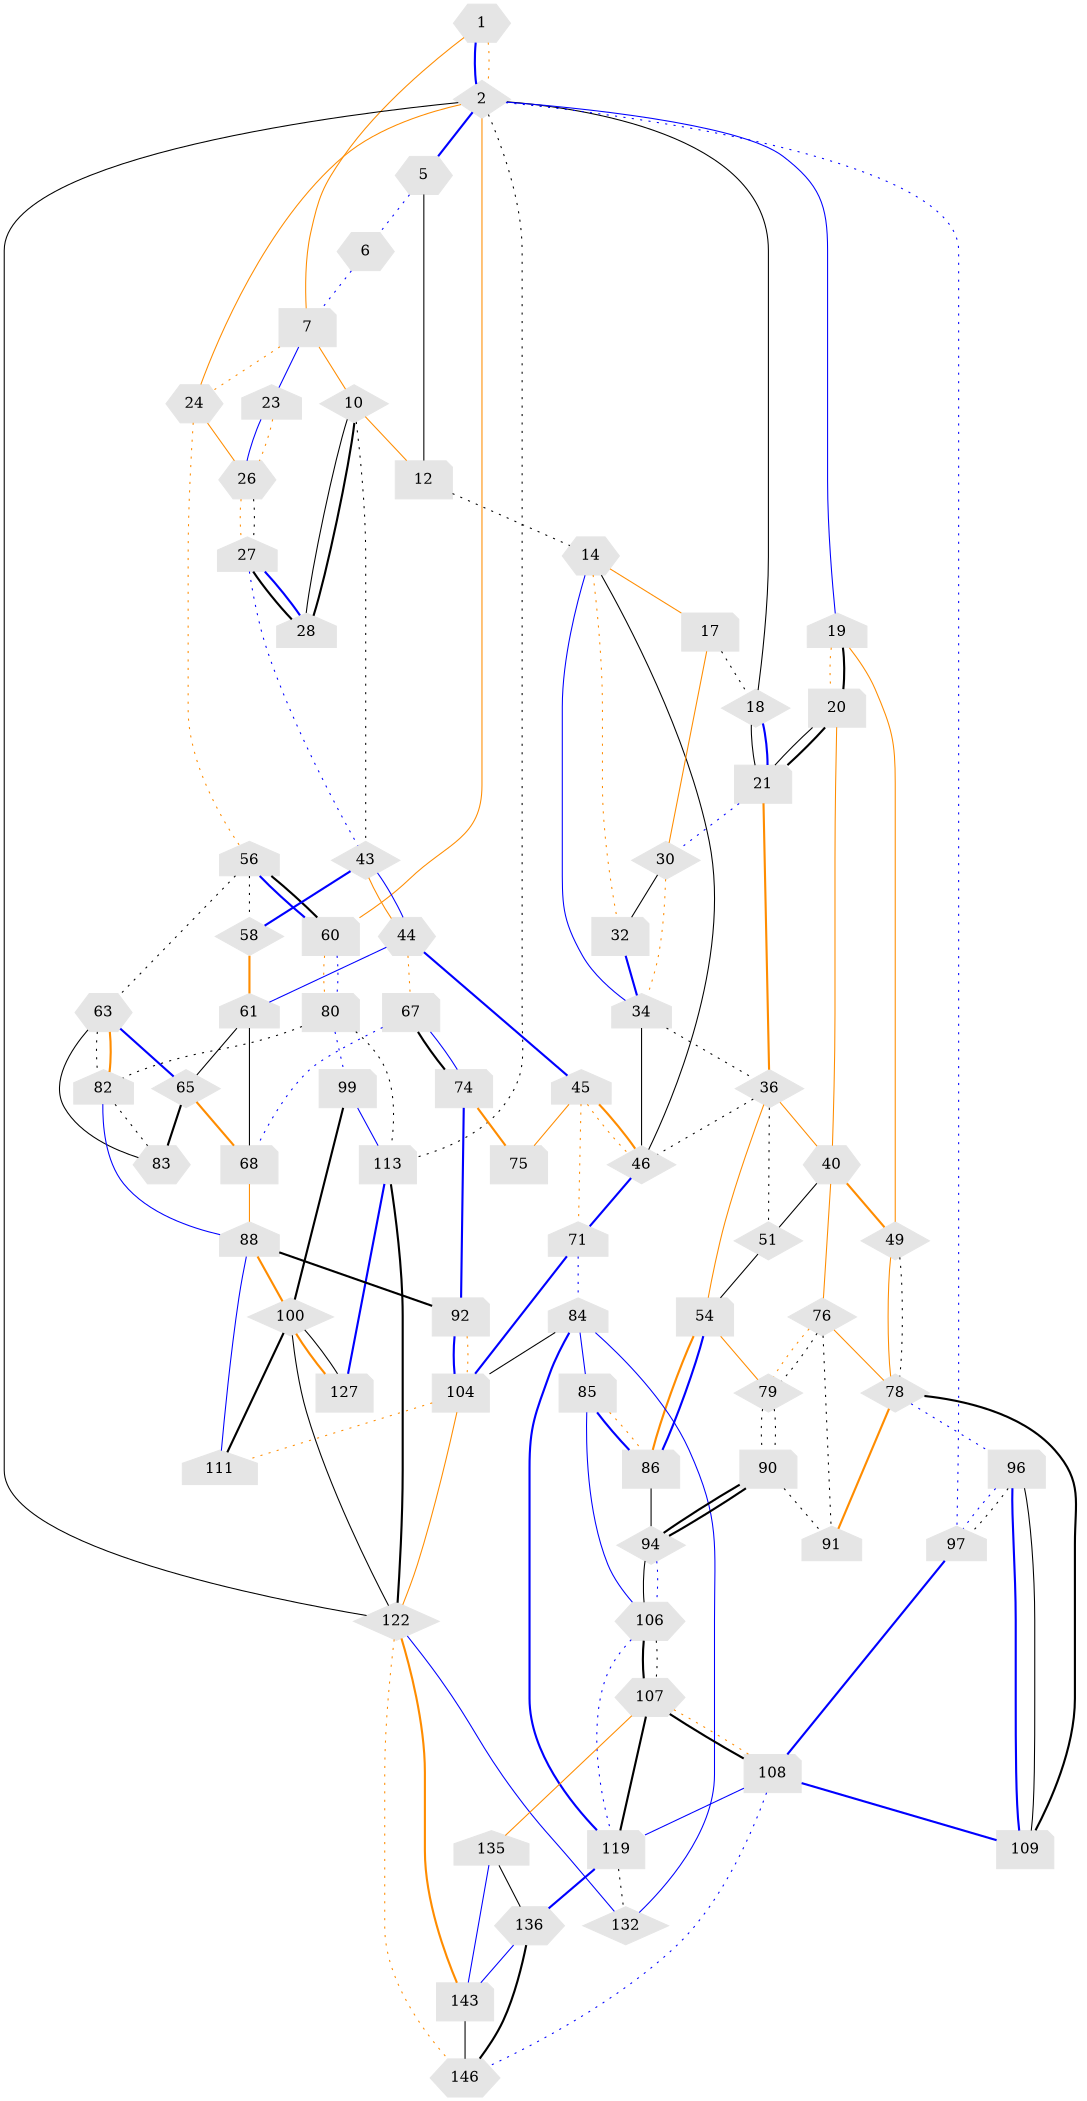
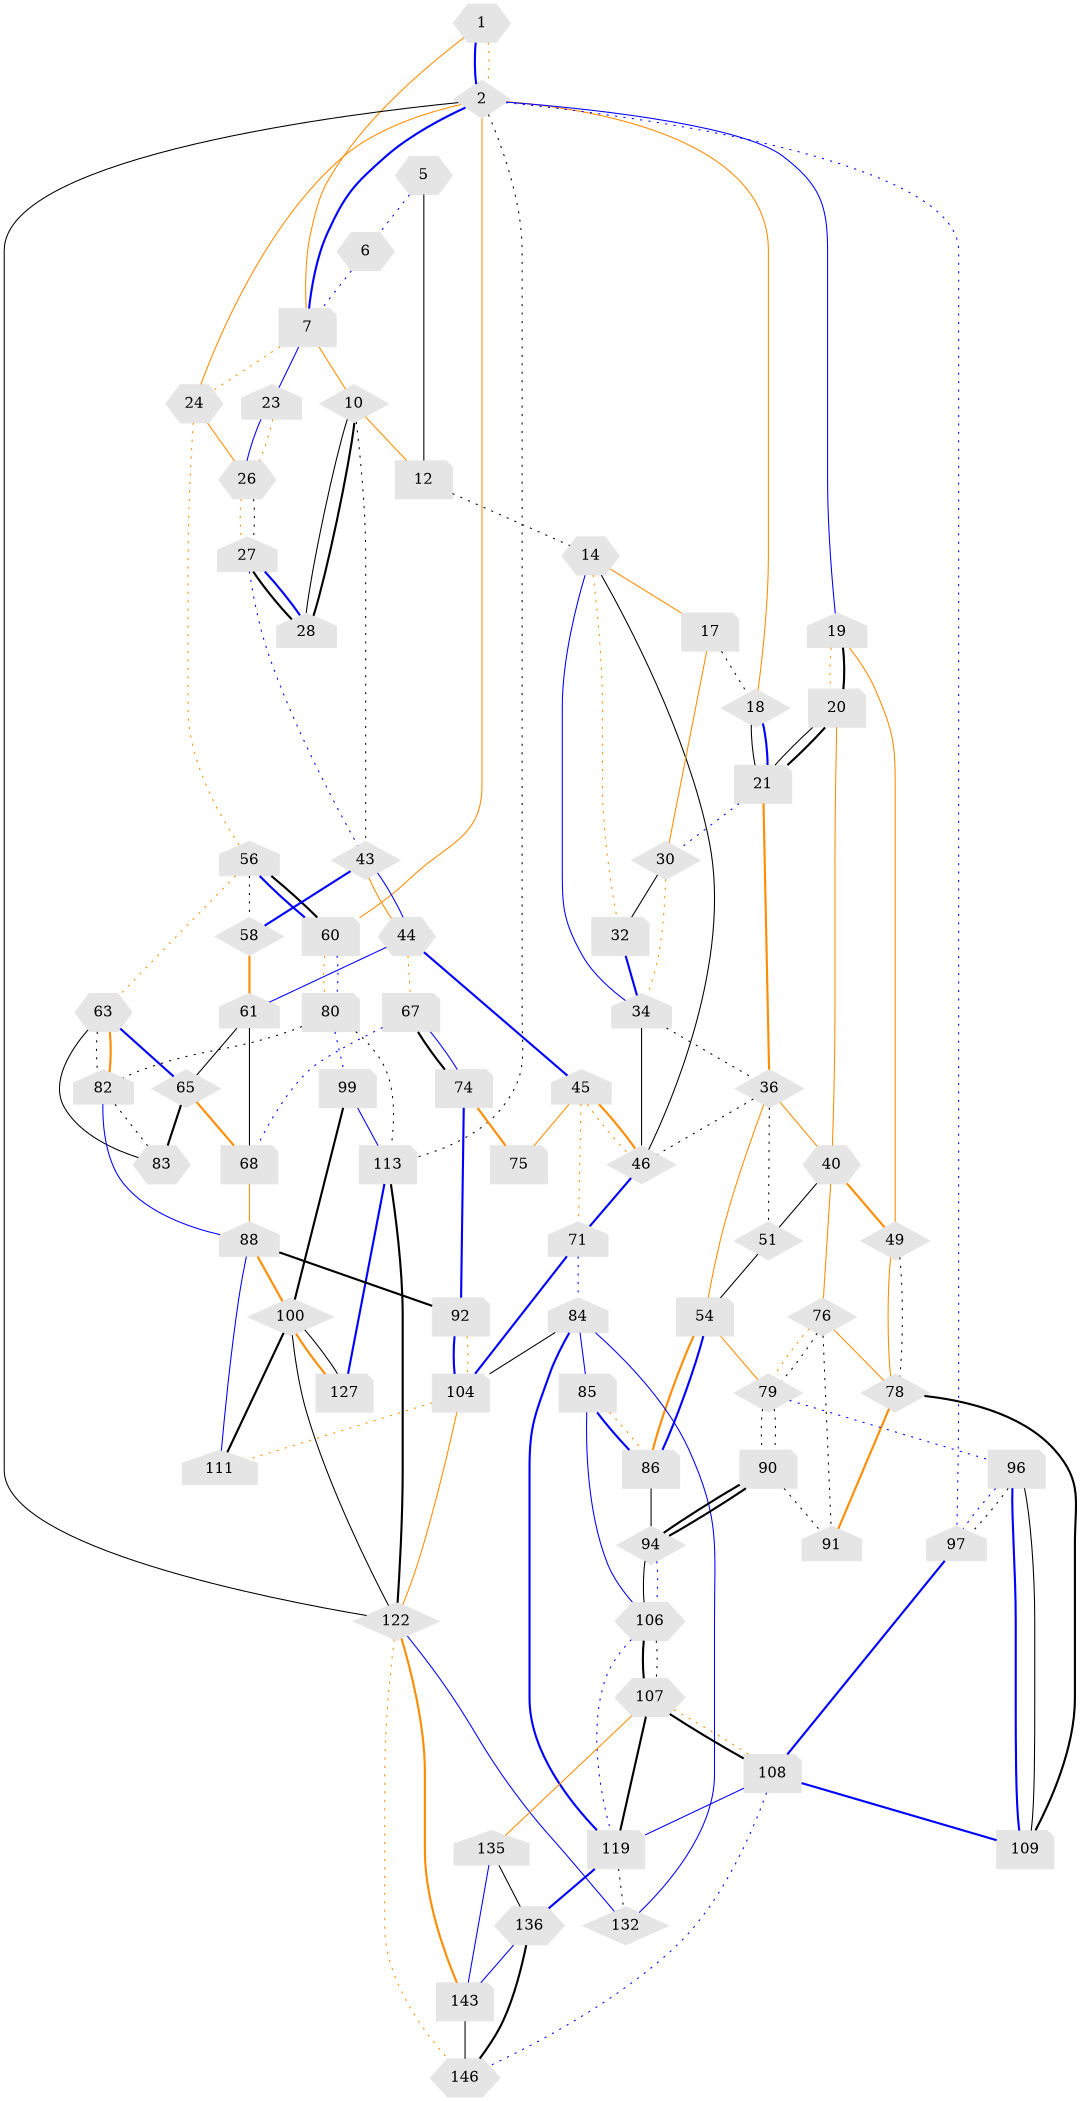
(455, 134) -> (356, 185)
(768, 307) -> (768, 307)
(177, 935) -> (177, 935)
(949, 1427) -> (889, 1430)
